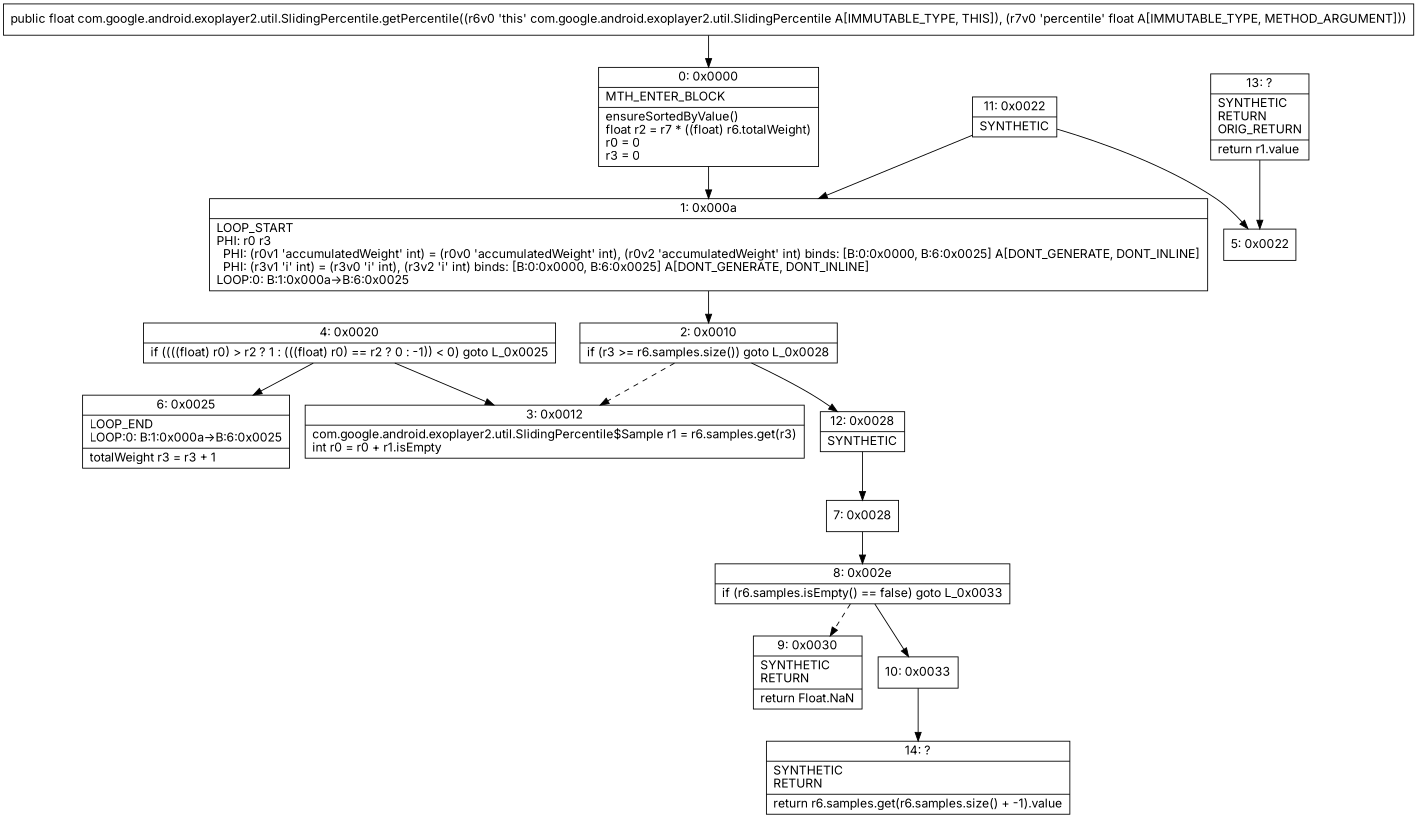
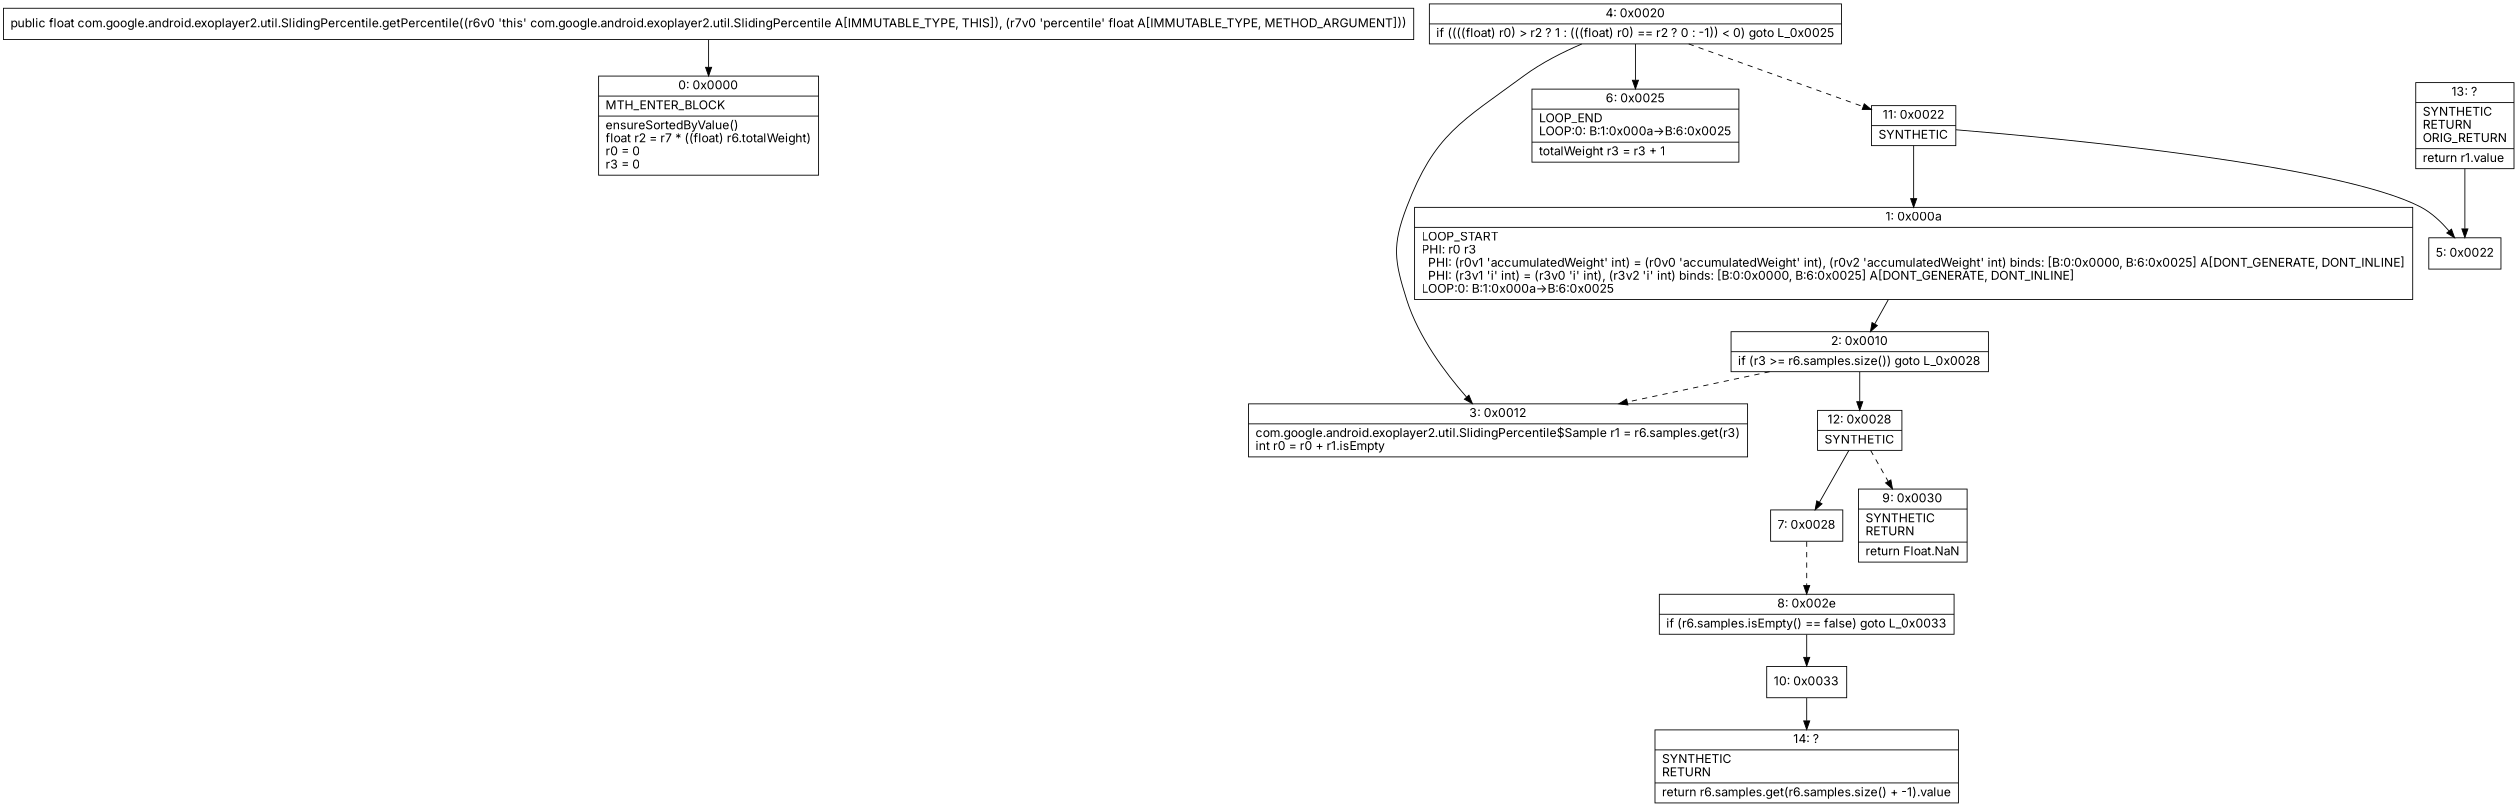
none -> (1776, 75)
(709, 178) -> none
(862, 543) -> (1807, 563)
(843, 616) -> (1879, 466)
